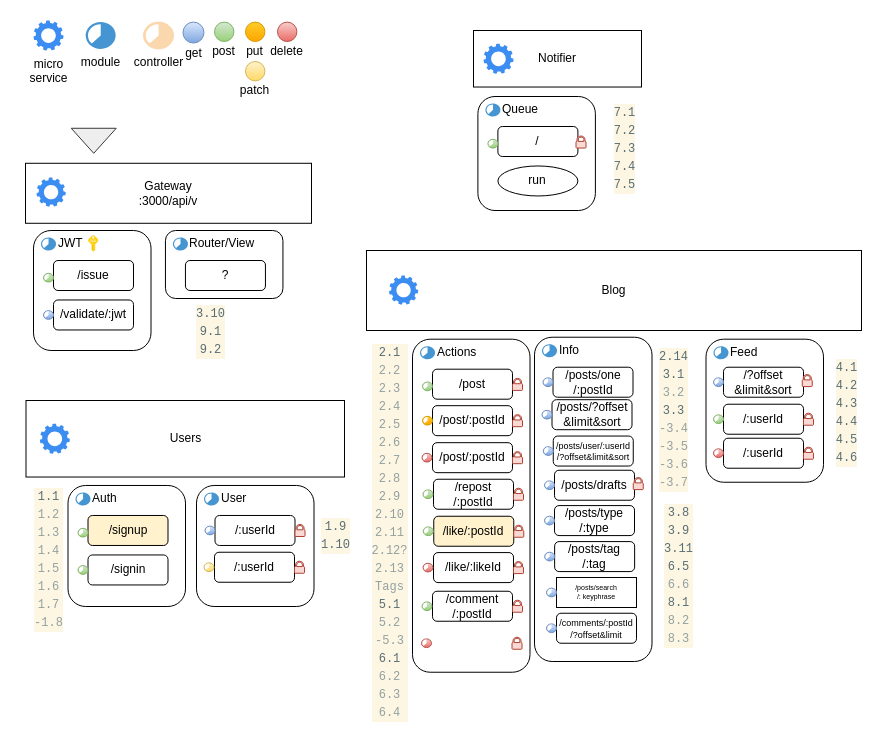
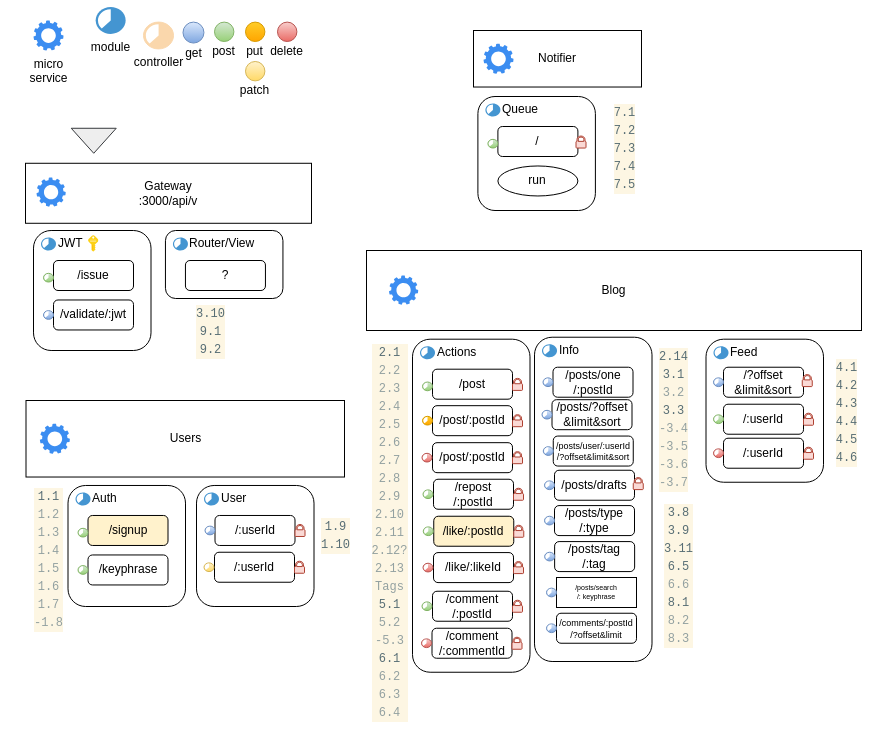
(101, 36) -> (111, 21)
(129, 570) -> (129, 570)
none -> (472, 643)
